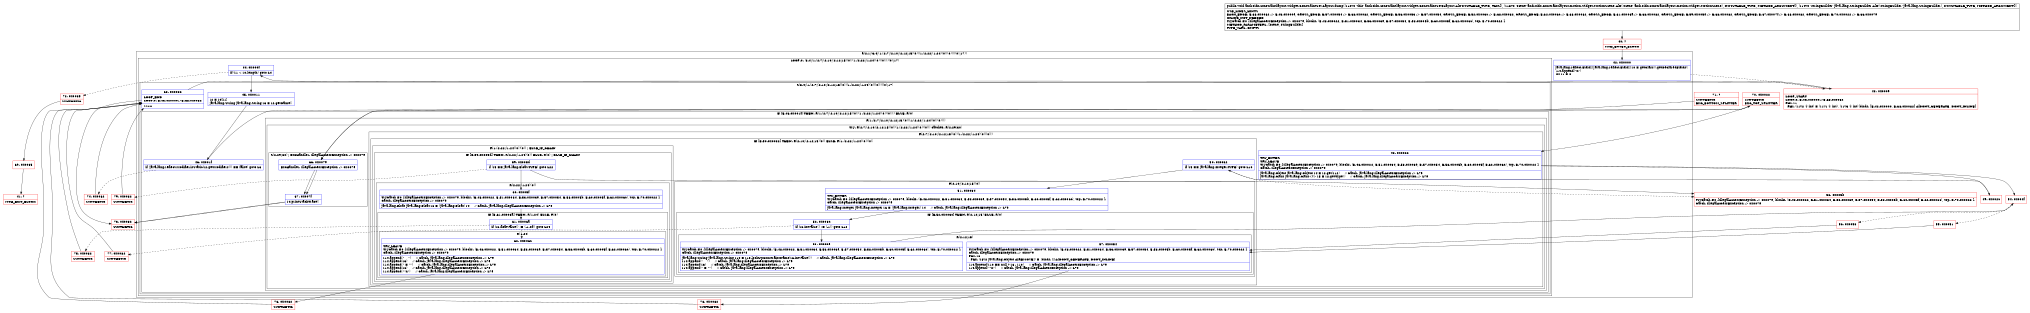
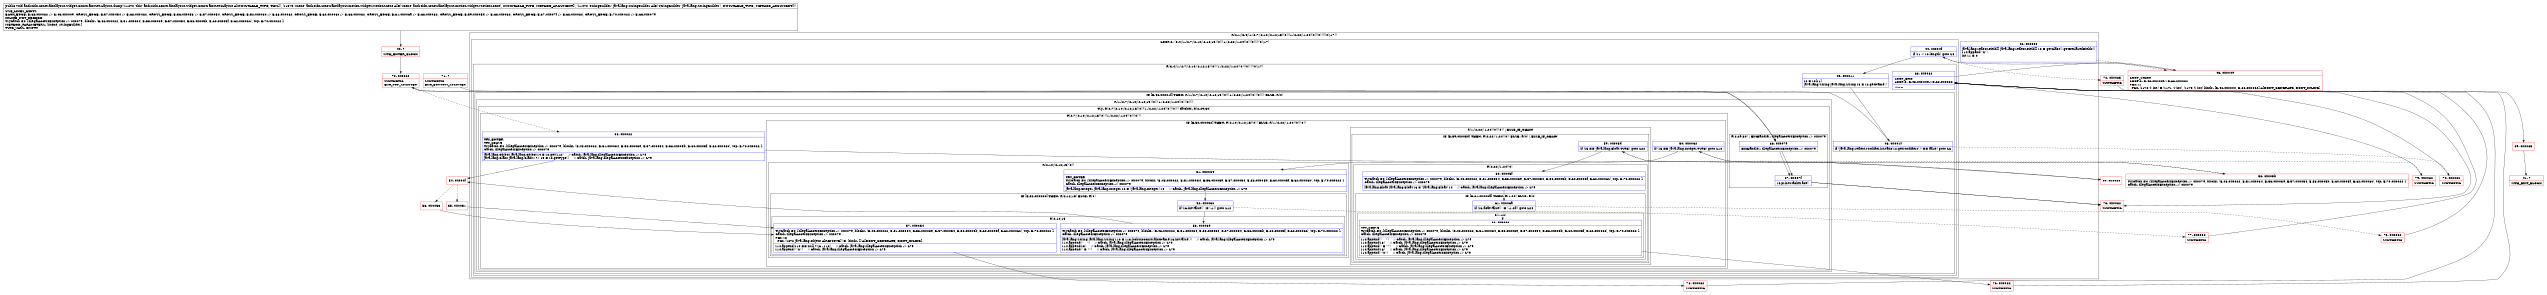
(1622, 54) -> (401, 64)
(1647, 133) -> (484, 112)
(1314, 182) -> (1924, 162)
